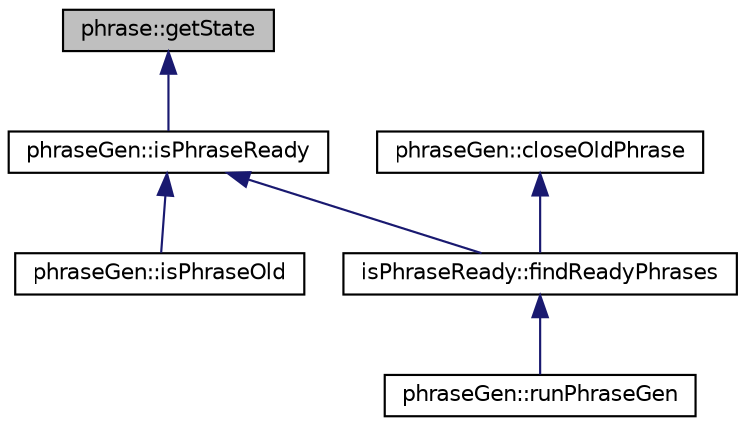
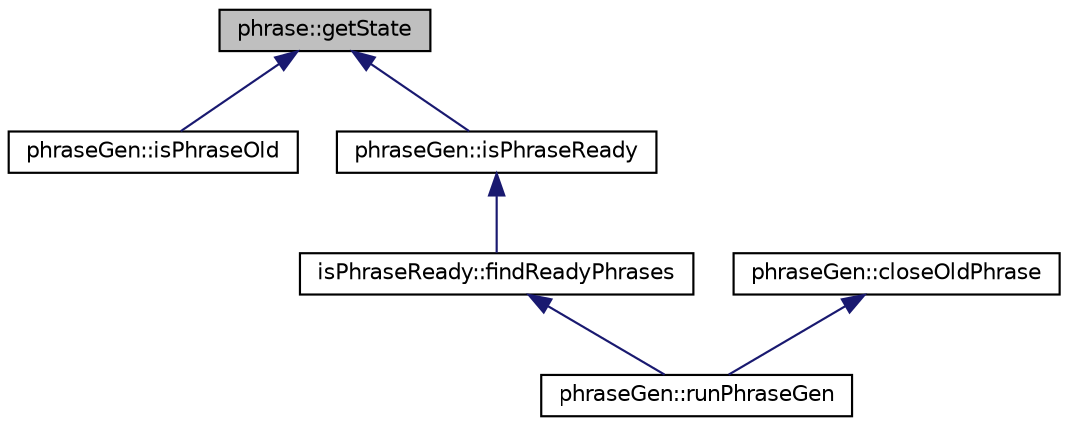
(163, 224) -> (230, 98)
(540, 224) -> (787, 340)
